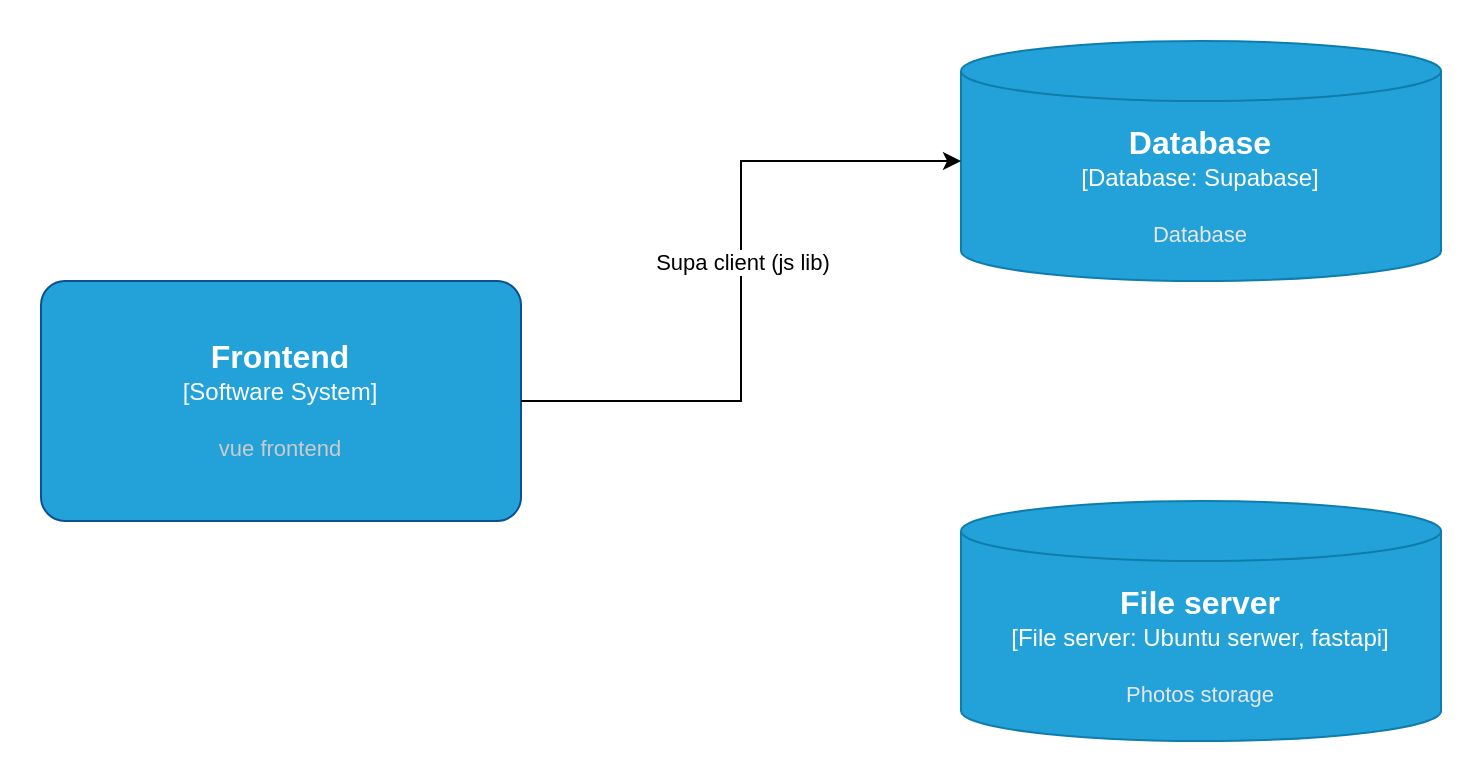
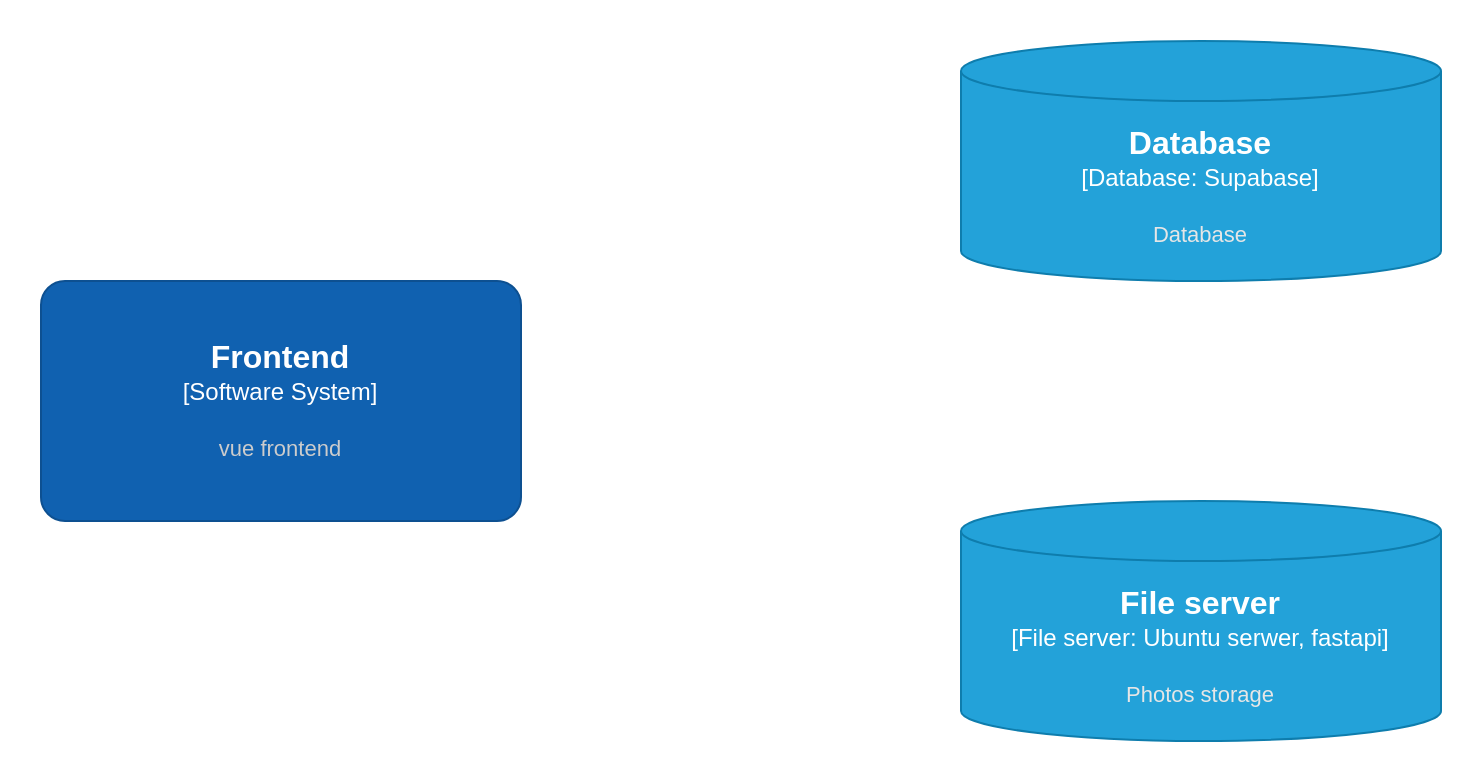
(741, 288) -> none
(281, 401) -> (281, 401)
